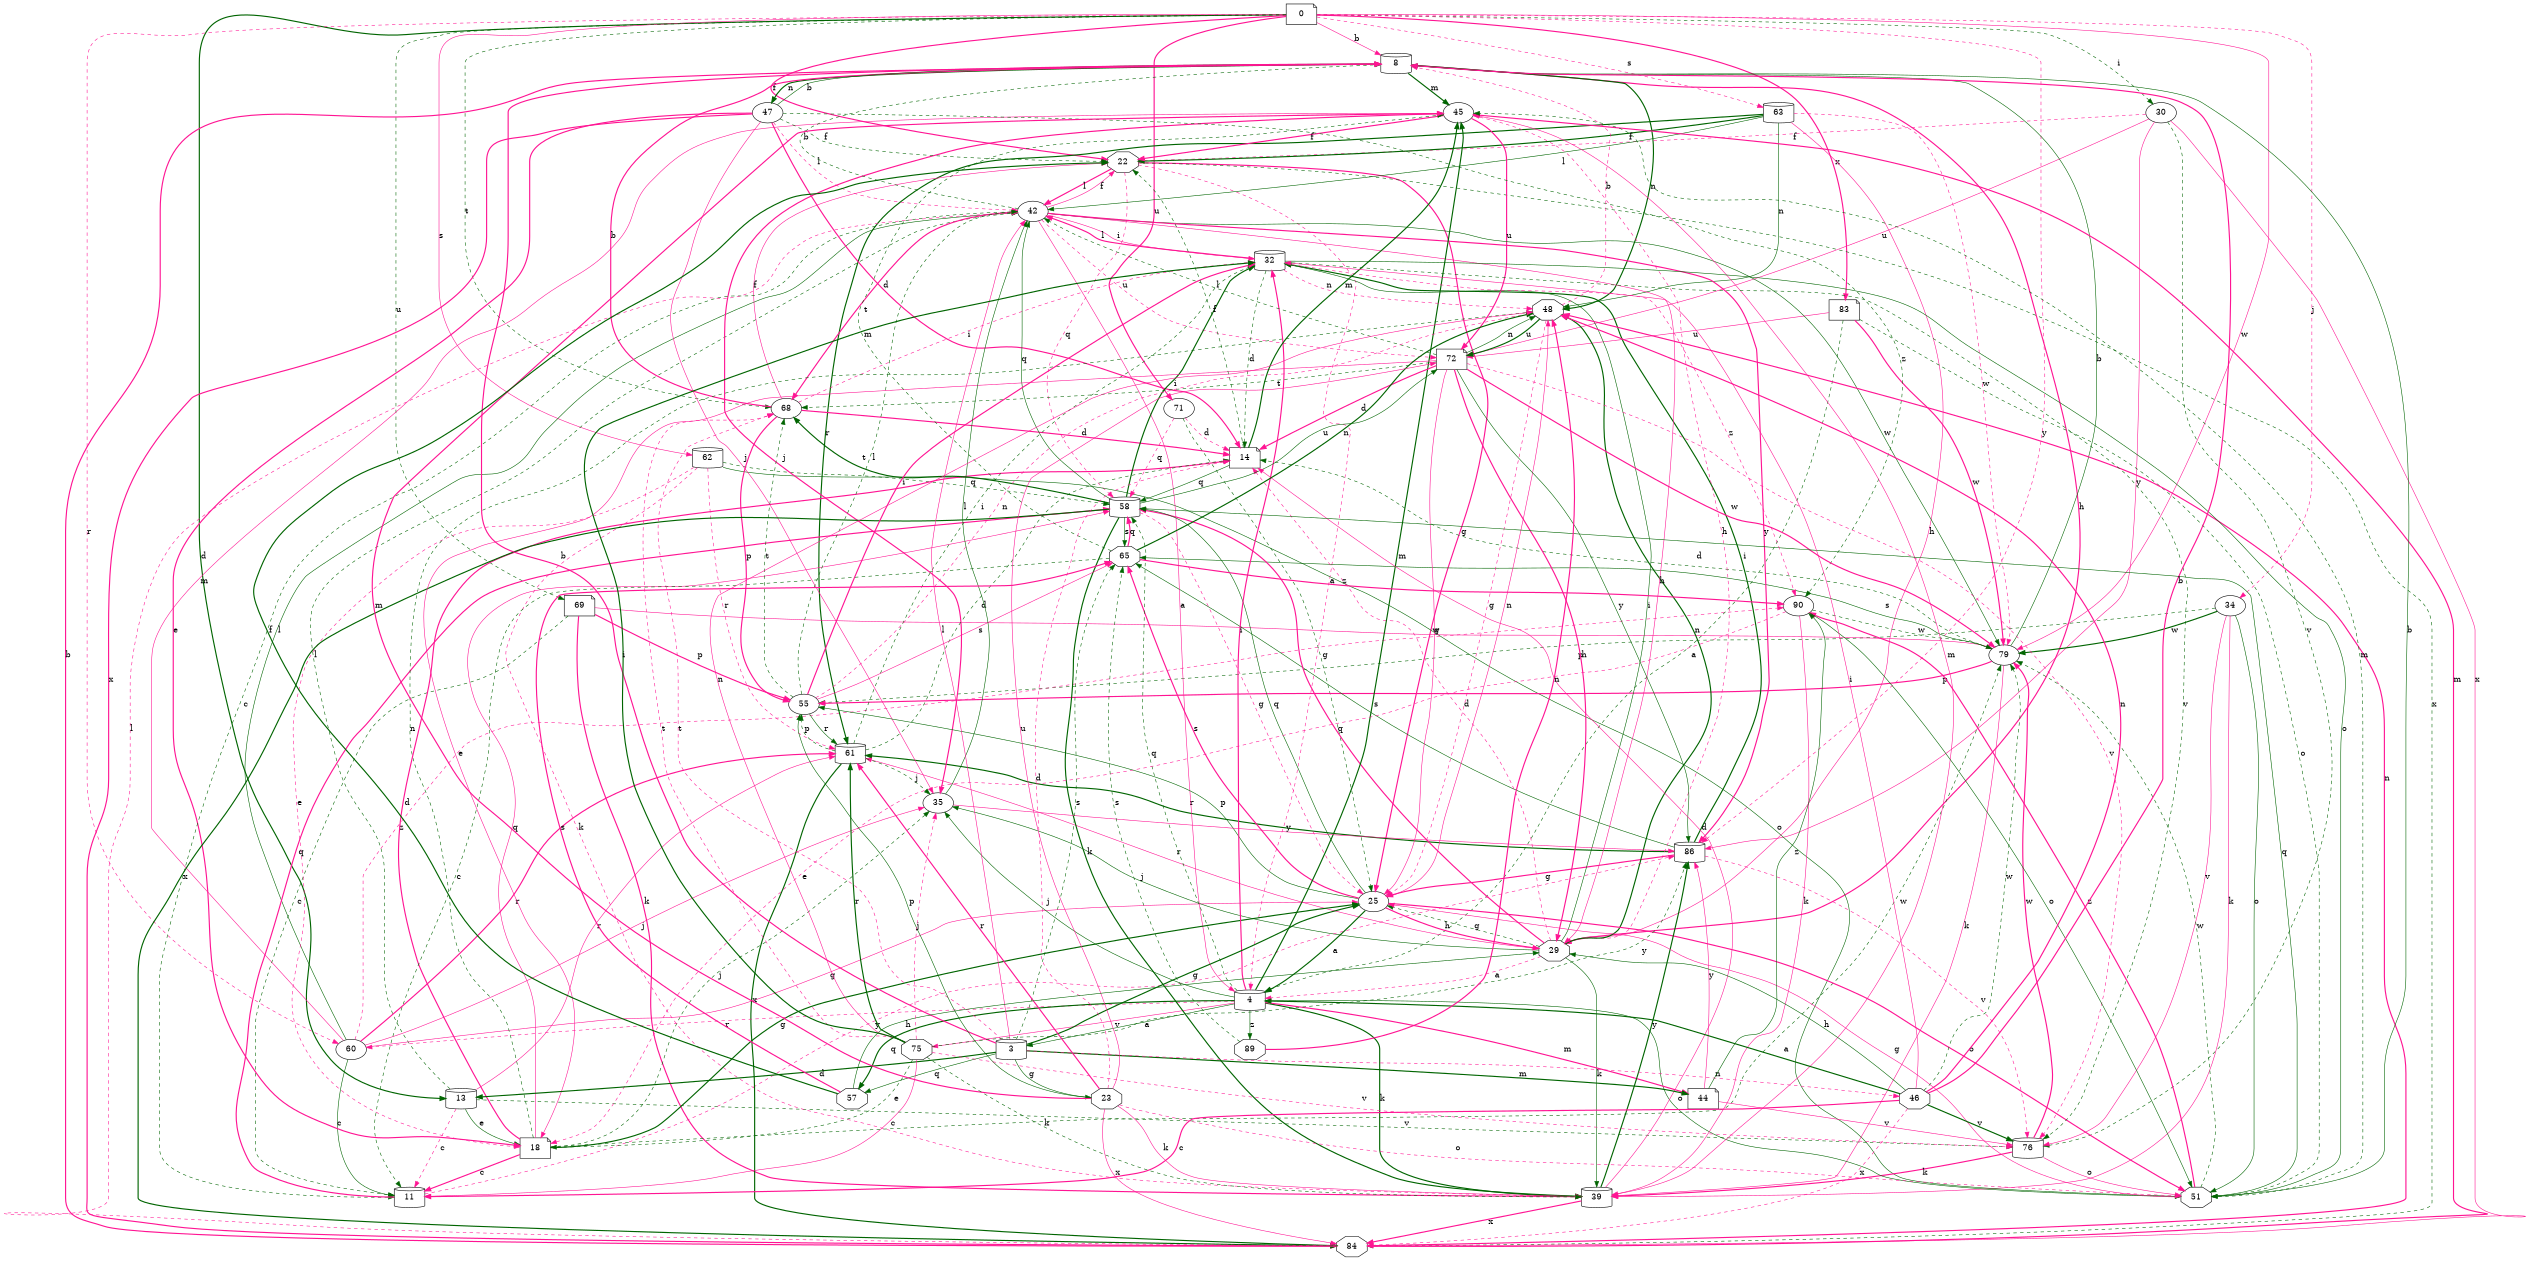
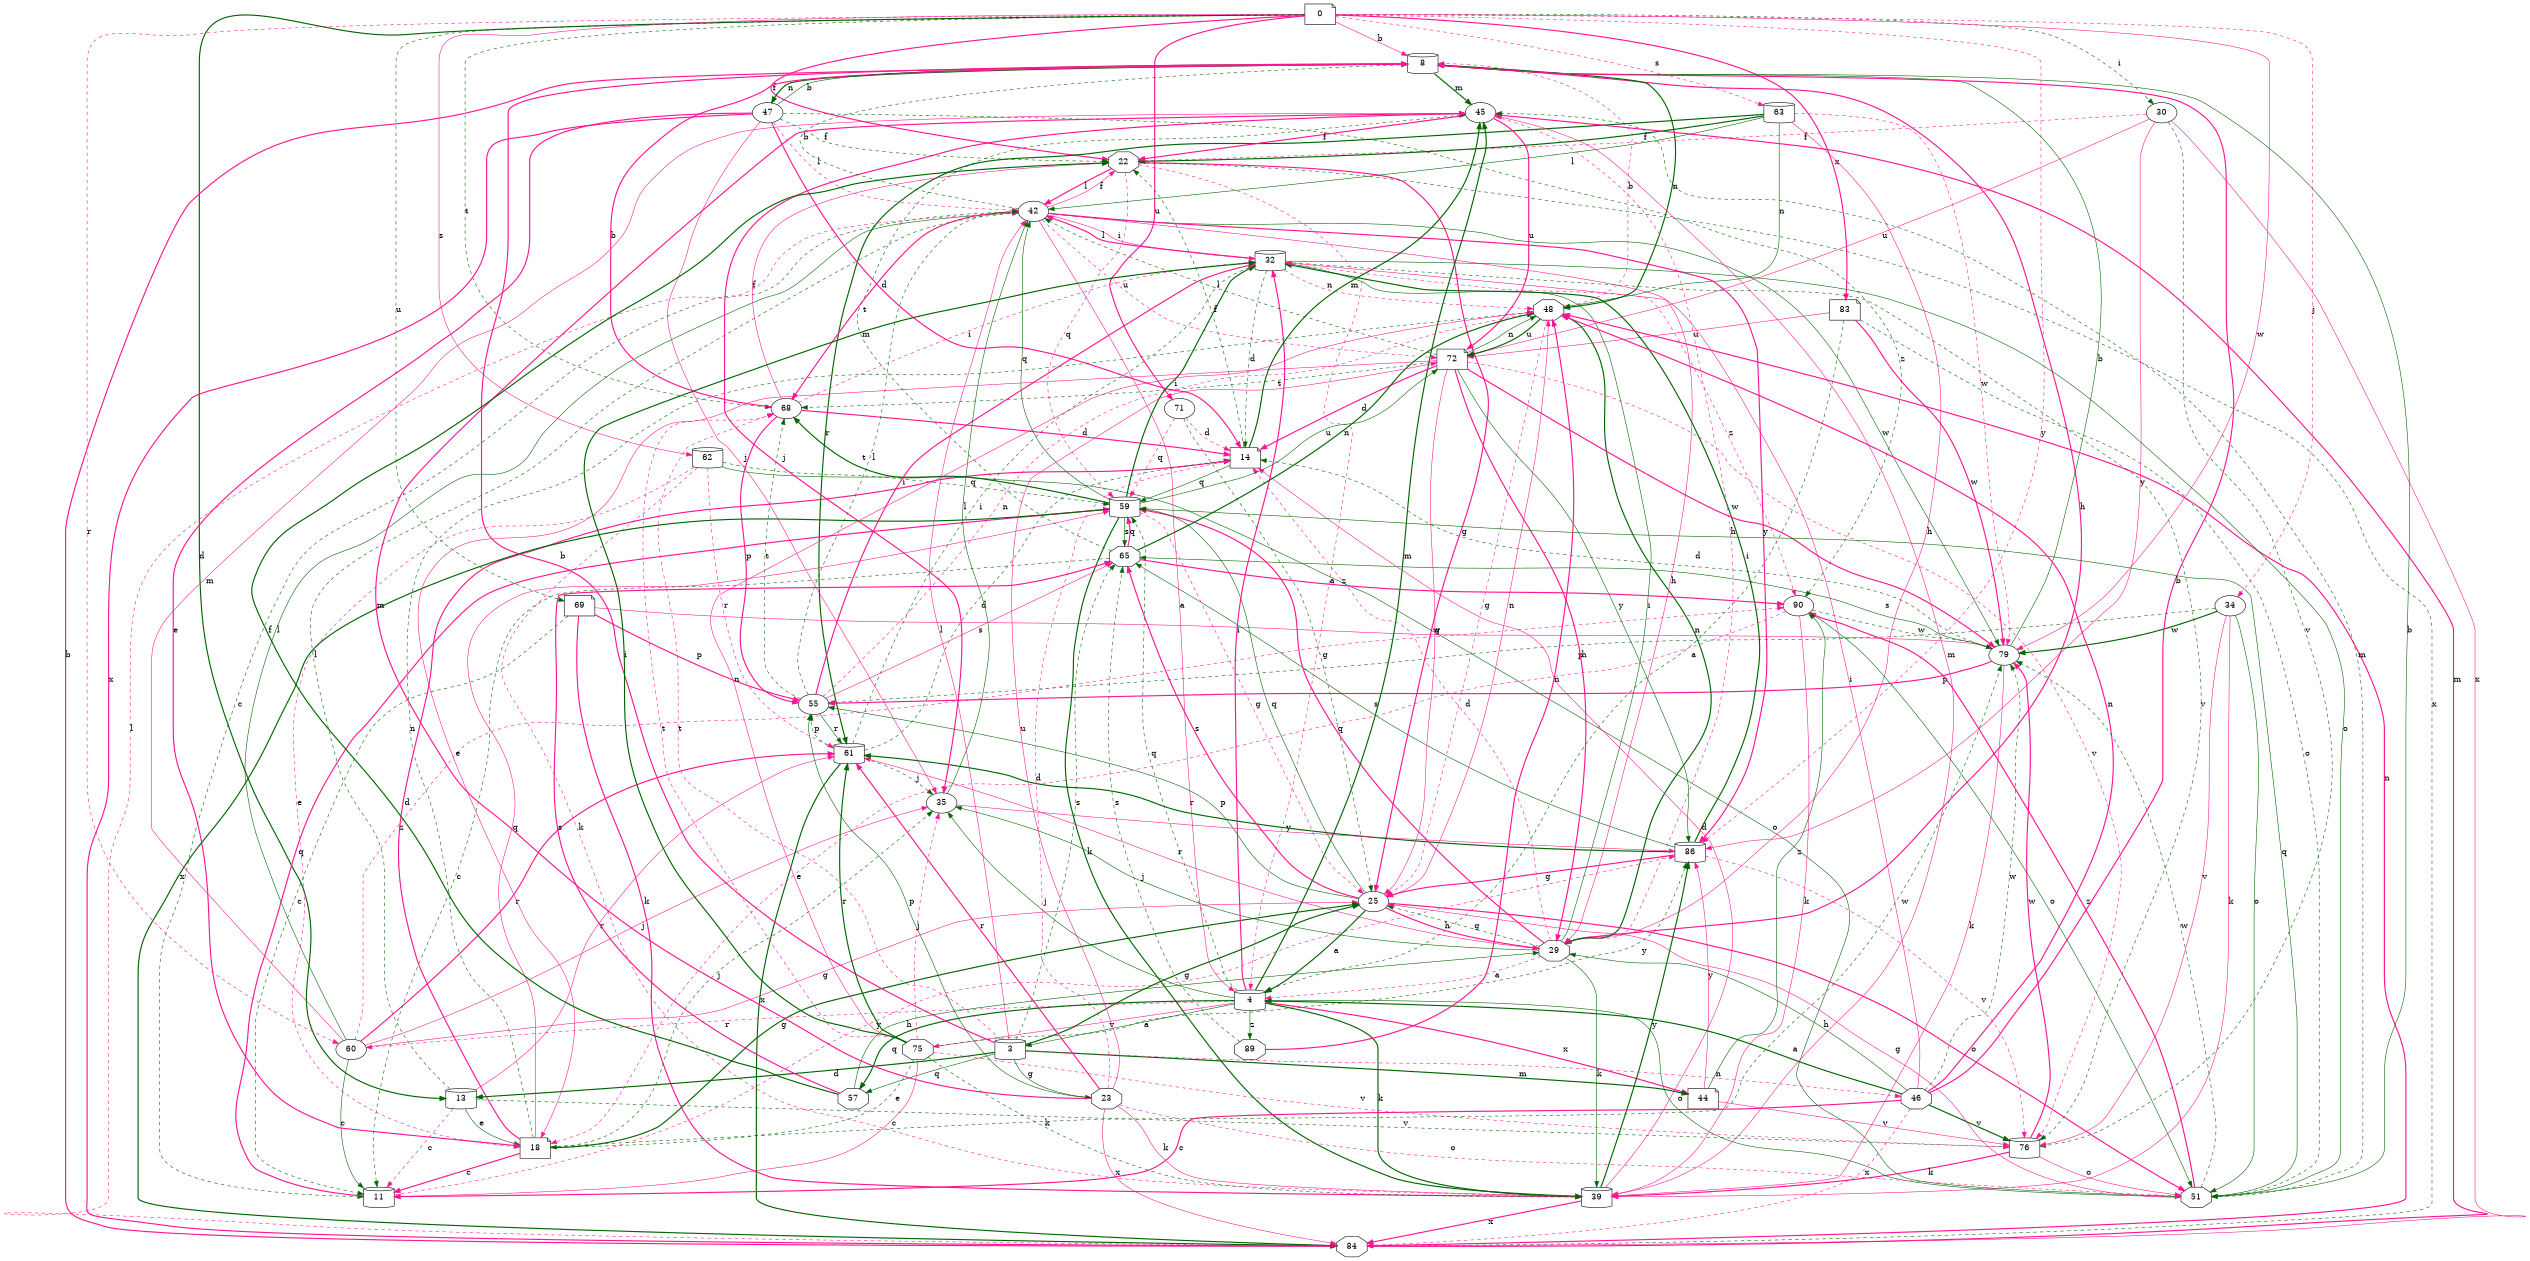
(1125, 507) -> (1125, 507)
(1568, 1049) -> (1566, 1049)
